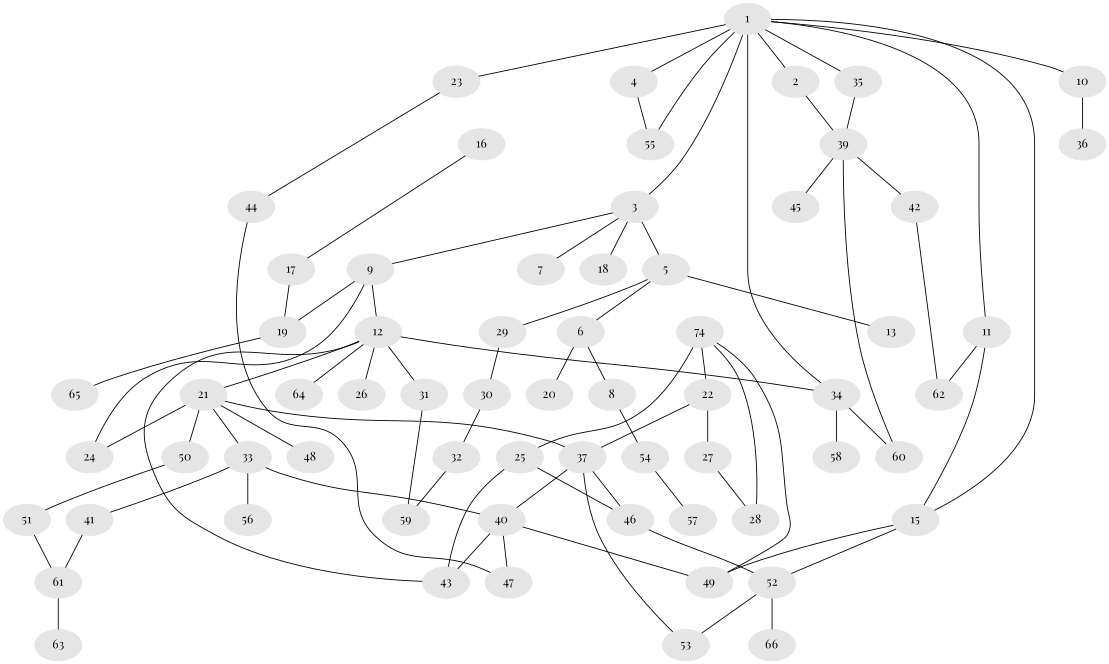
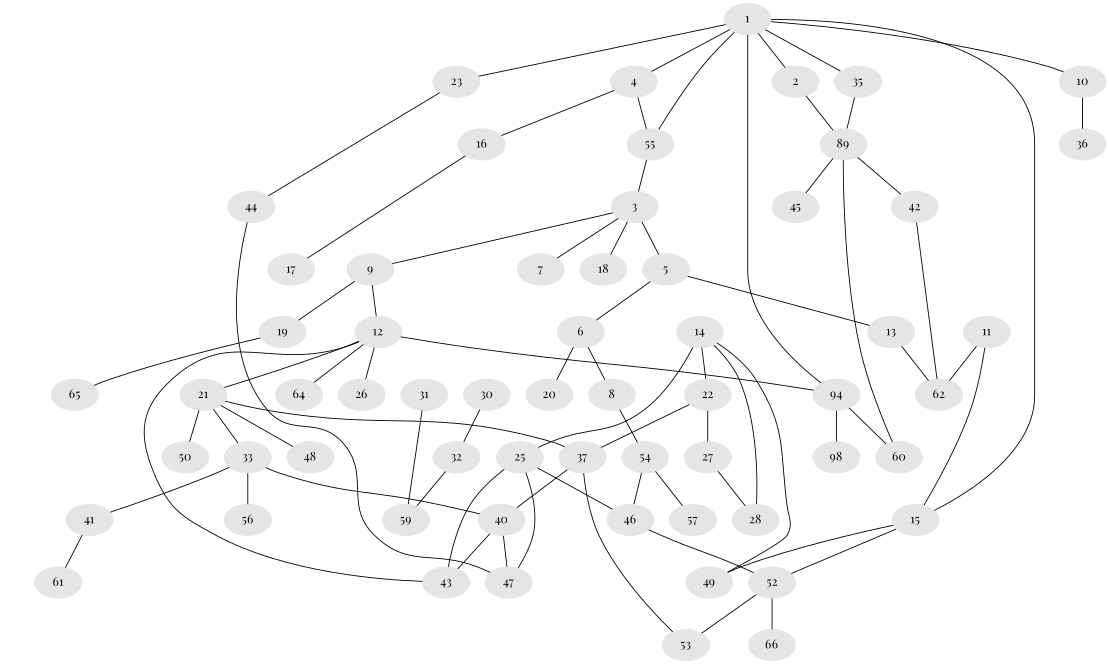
(966, 102) -> none
none -> (558, 113)
(706, 121) -> (643, 176)
(843, 144) -> (843, 144)
(287, 301) -> none
(503, 332) -> none
(700, 332) -> (700, 332)
(401, 363) -> none
none -> (915, 363)
(836, 395) -> (836, 395)
(90, 457) -> none
(836, 457) -> (836, 457)
(606, 489) -> (638, 488)
(27, 520) -> none
none -> (535, 521)
(597, 549) -> none
(58, 645) -> none
